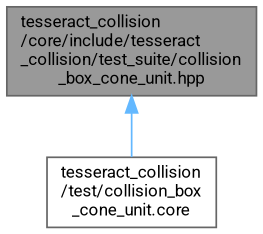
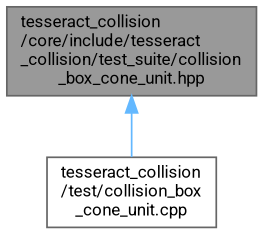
(132, 192) -> (132, 192)
